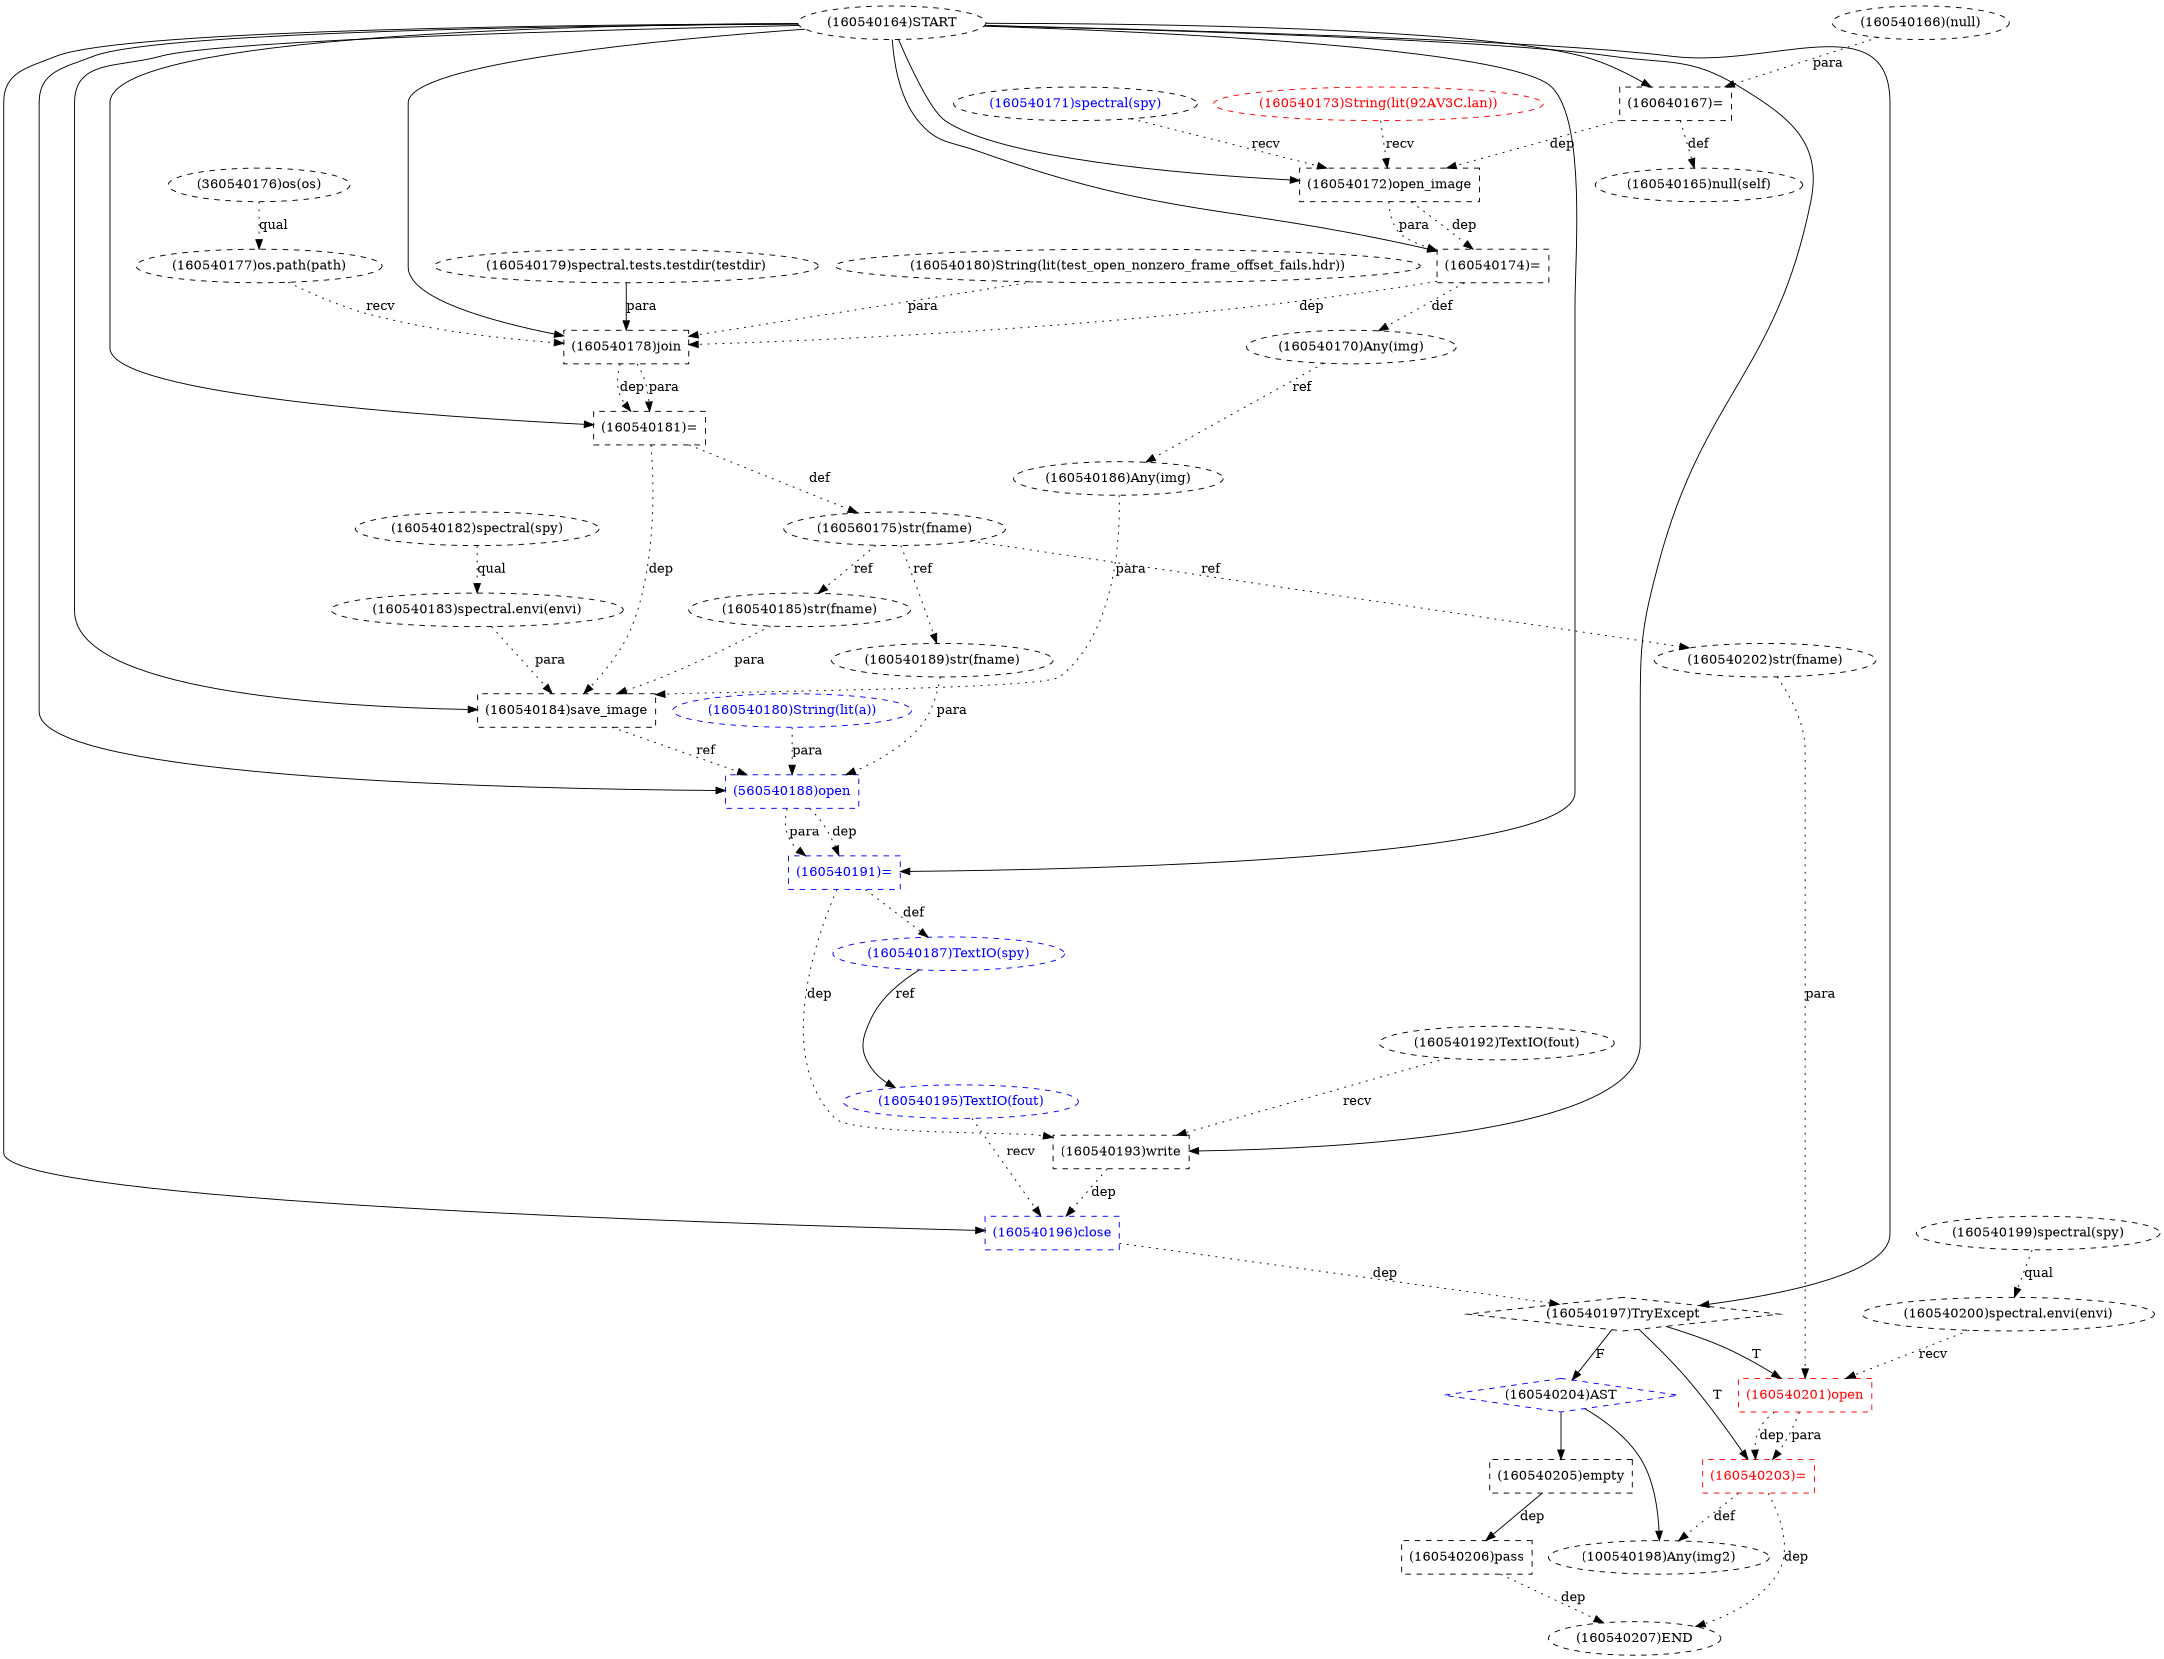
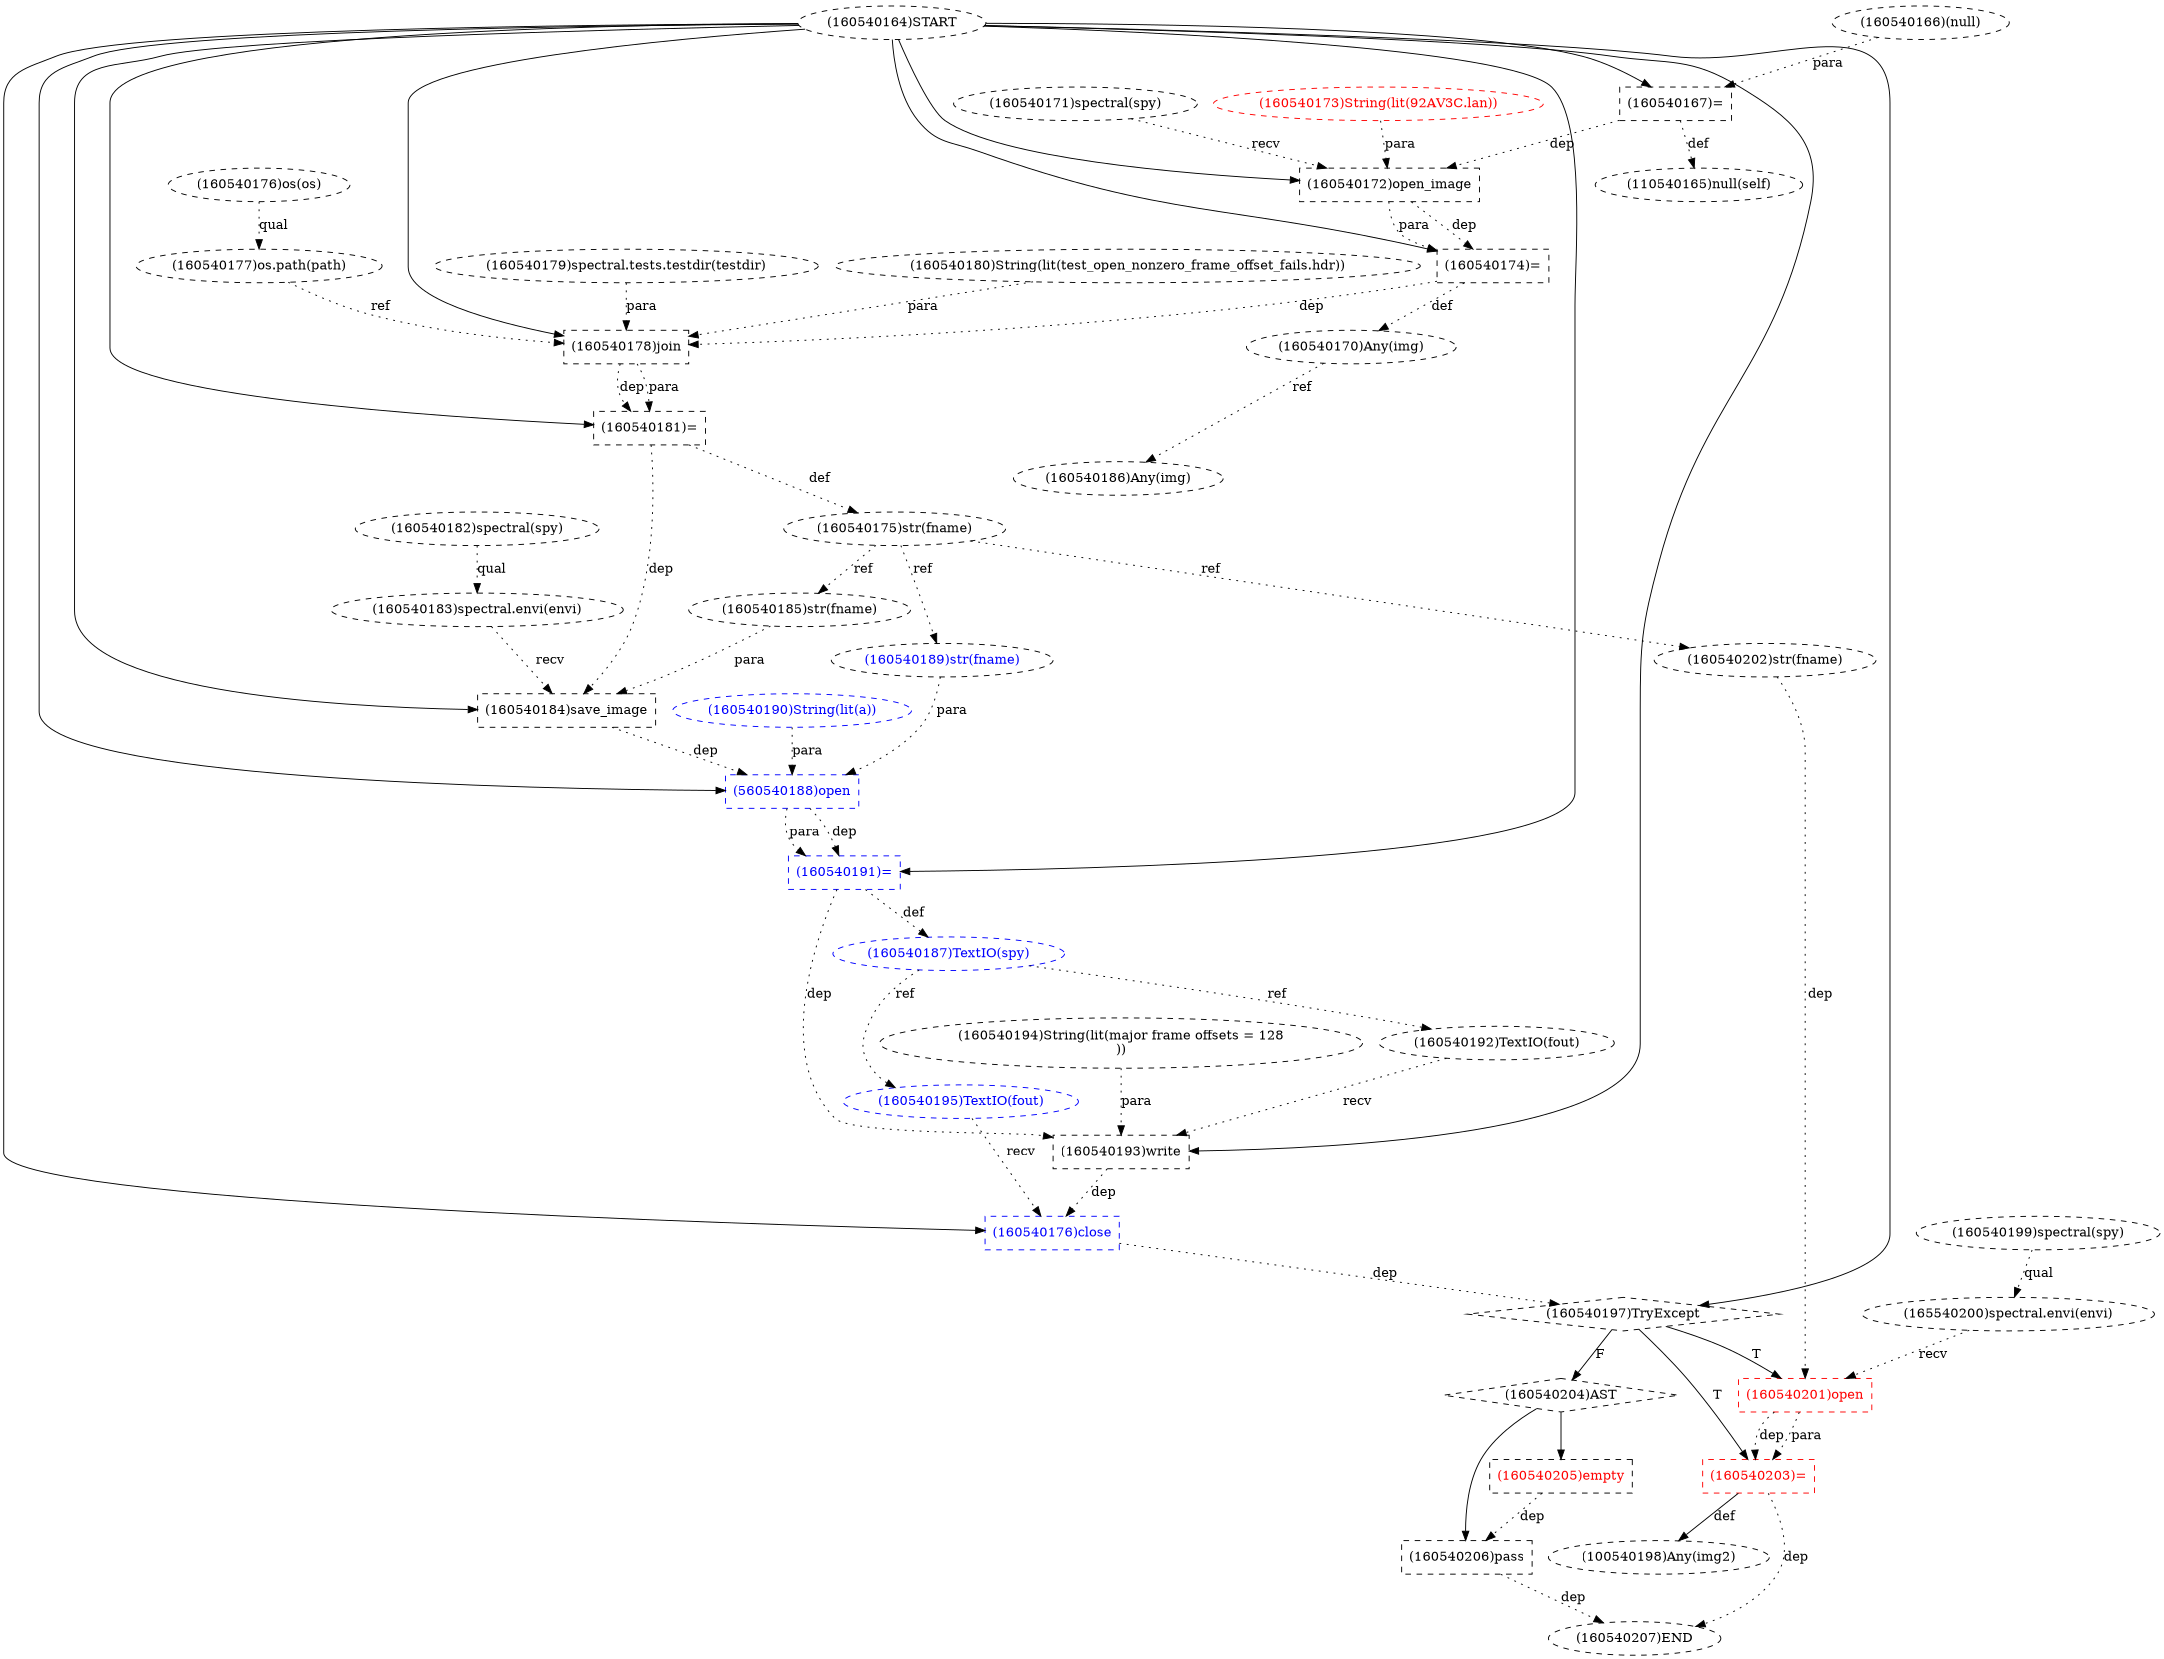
(1075, 104) -> (1075, 104)
(1676, 104) -> (1676, 104)
(1400, 144) -> (1400, 144)
(259, 185) -> (259, 185)
(1699, 185) -> (1699, 185)
(626, 302) -> (626, 302)
(381, 307) -> (381, 307)
(895, 529) -> (895, 529)
(550, 660) -> (550, 660)
(942, 660) -> (942, 660)
(961, 686) -> none
(792, 711) -> (792, 711)
(706, 751) -> (706, 751)
(1821, 994) -> (1821, 994)
none -> (1226, 995)
(870, 1021) -> (870, 1021)
none -> (1121, 1043)
(1052, 1233) -> (1052, 1233)
(2008, 1314) -> (2008, 1314)
(1561, 1395) -> (1561, 1395)
(1641, 1459) -> (1481, 1459)
(1561, 1476) -> (1561, 1476)
(1518, 1514) -> (1518, 1514)
(1712, 1514) -> (1712, 1514)
